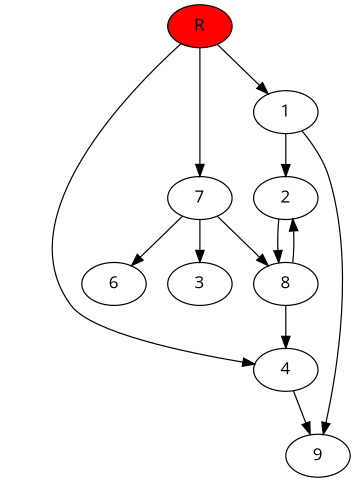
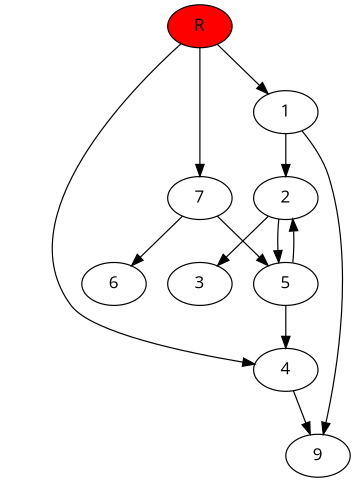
(200, 235) -> (248, 236)
(286, 284) -> (286, 284)
